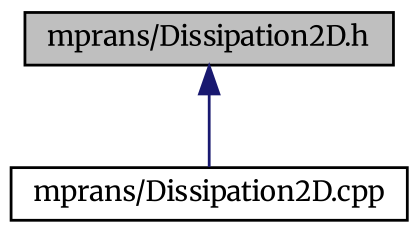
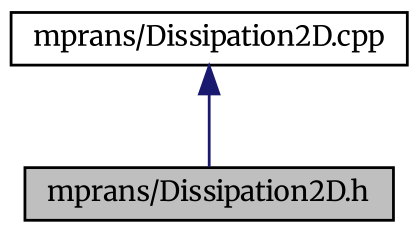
(209, 131) -> (209, 131)
